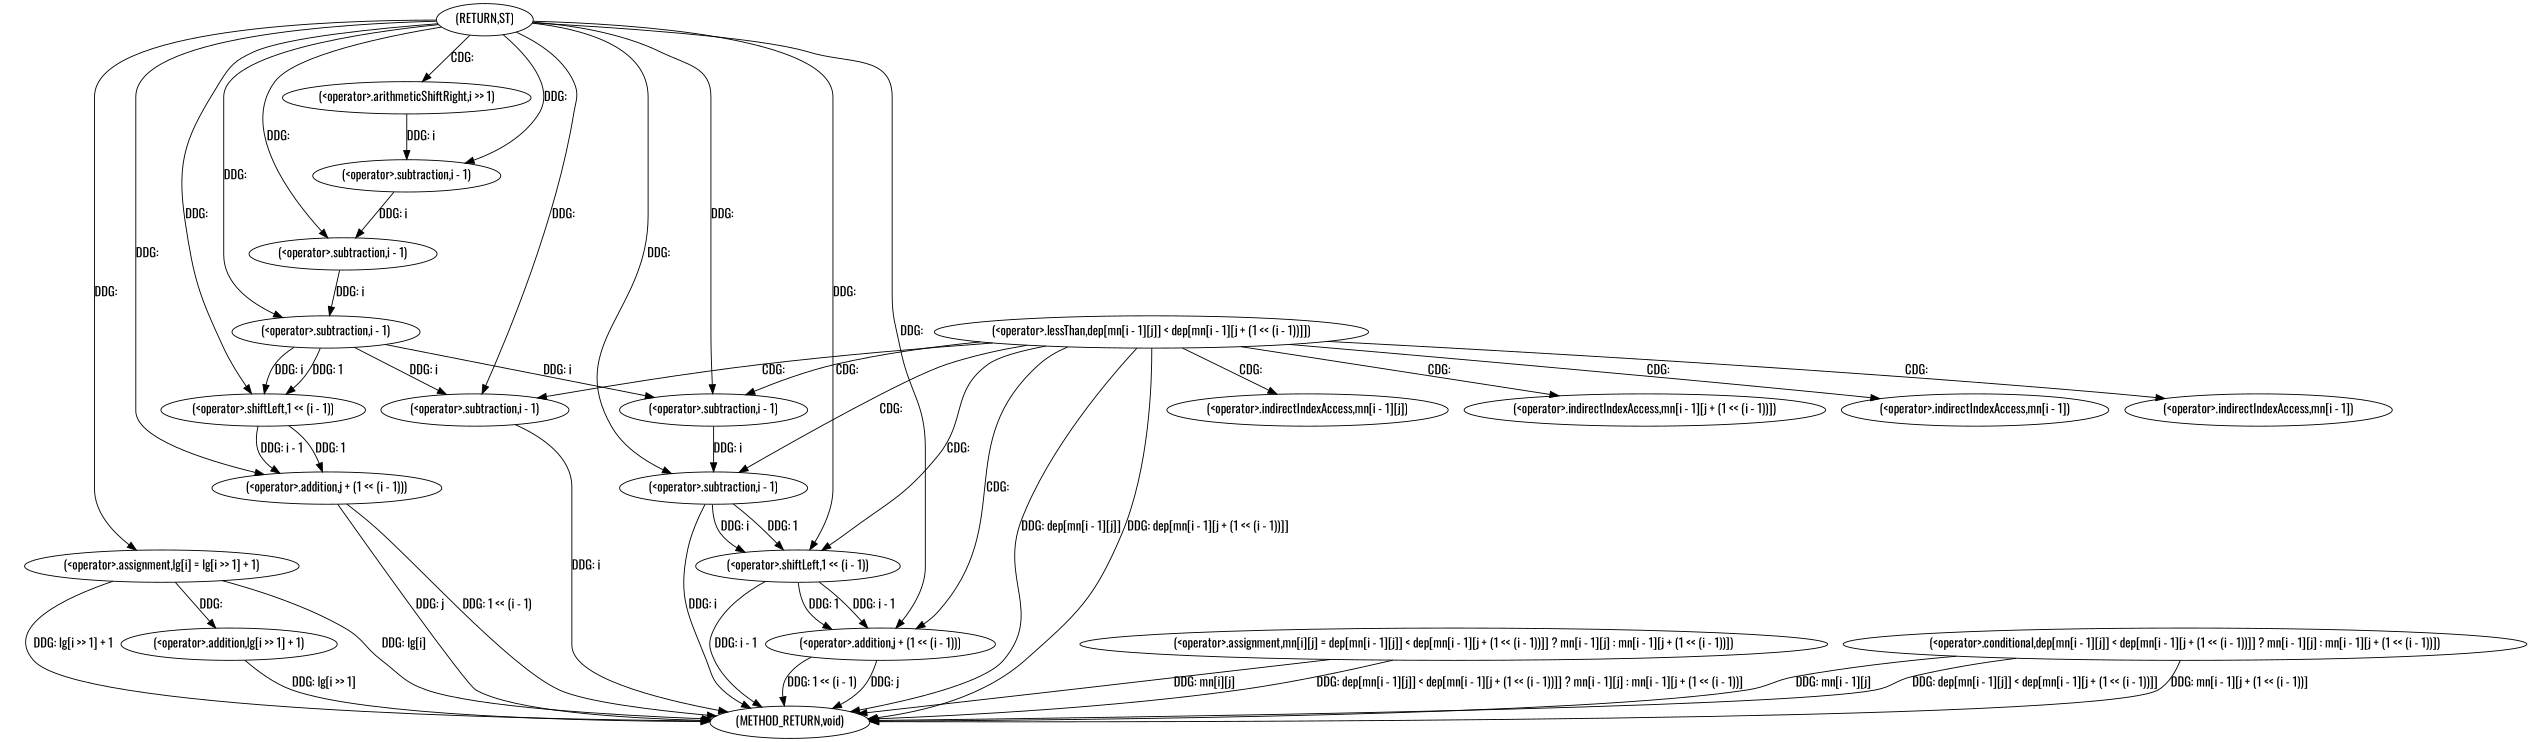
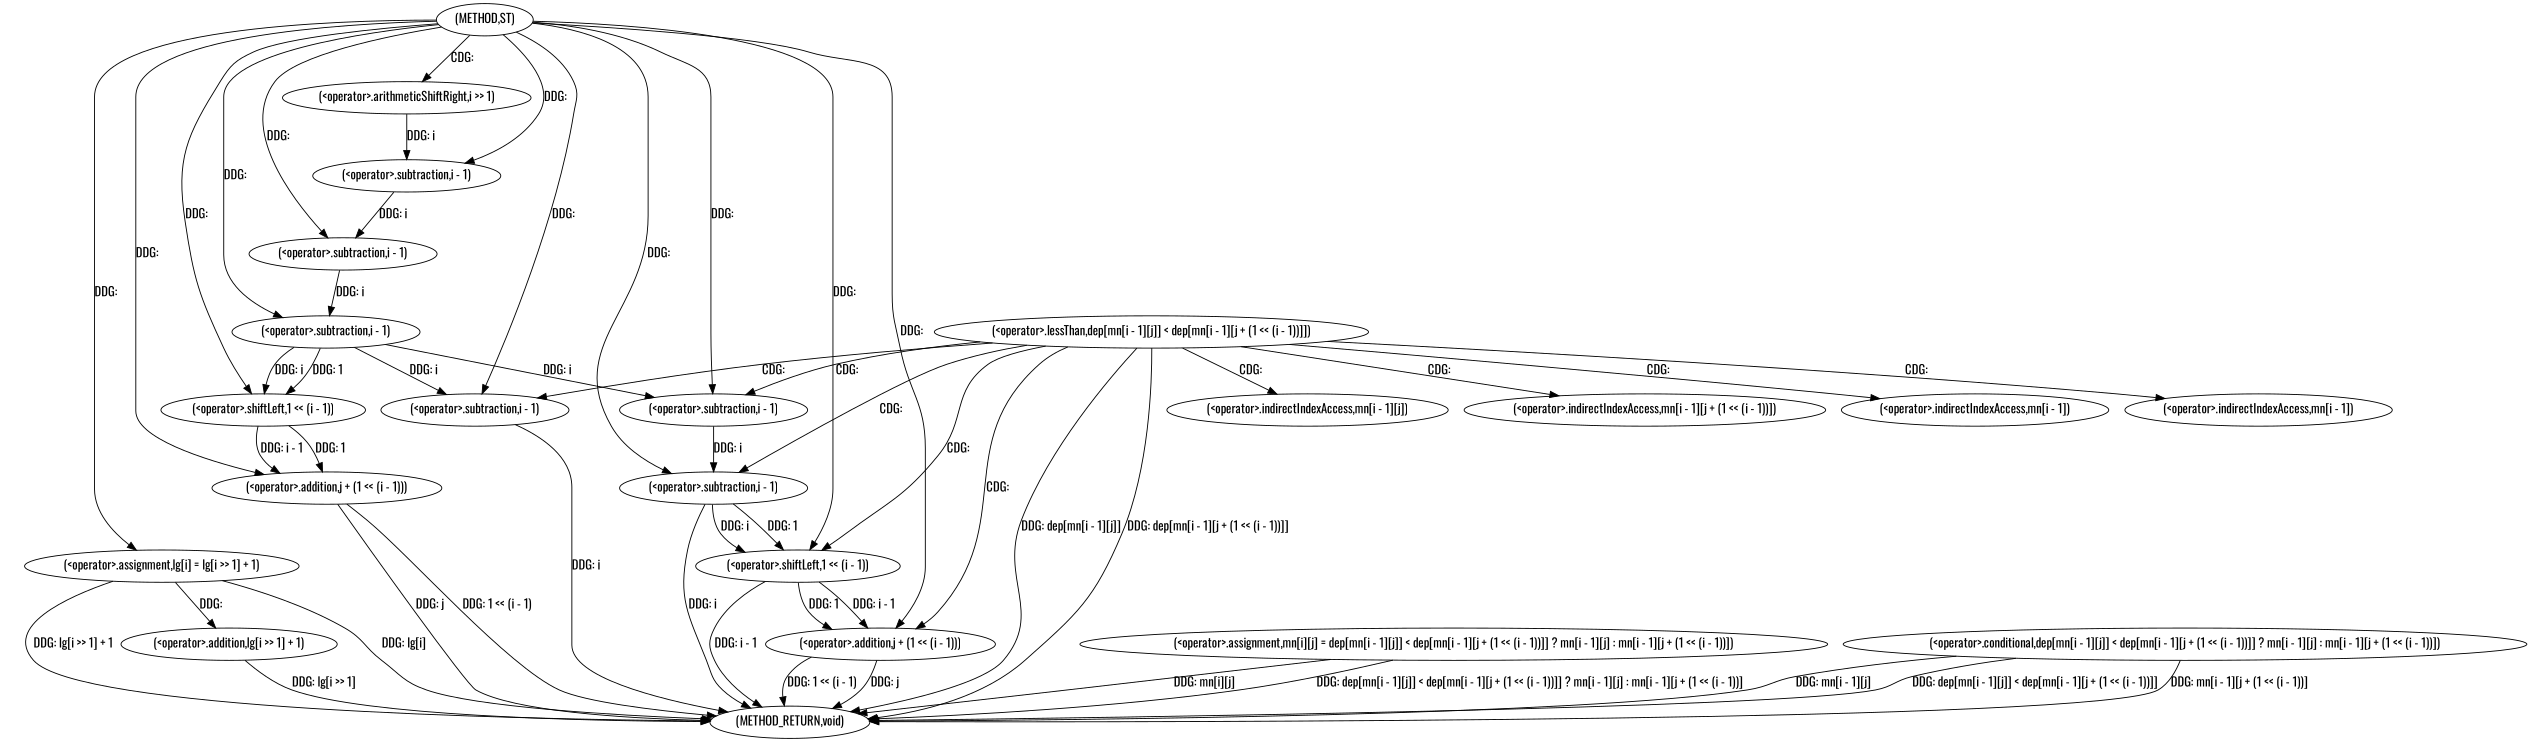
(485, 20) -> (485, 20)
